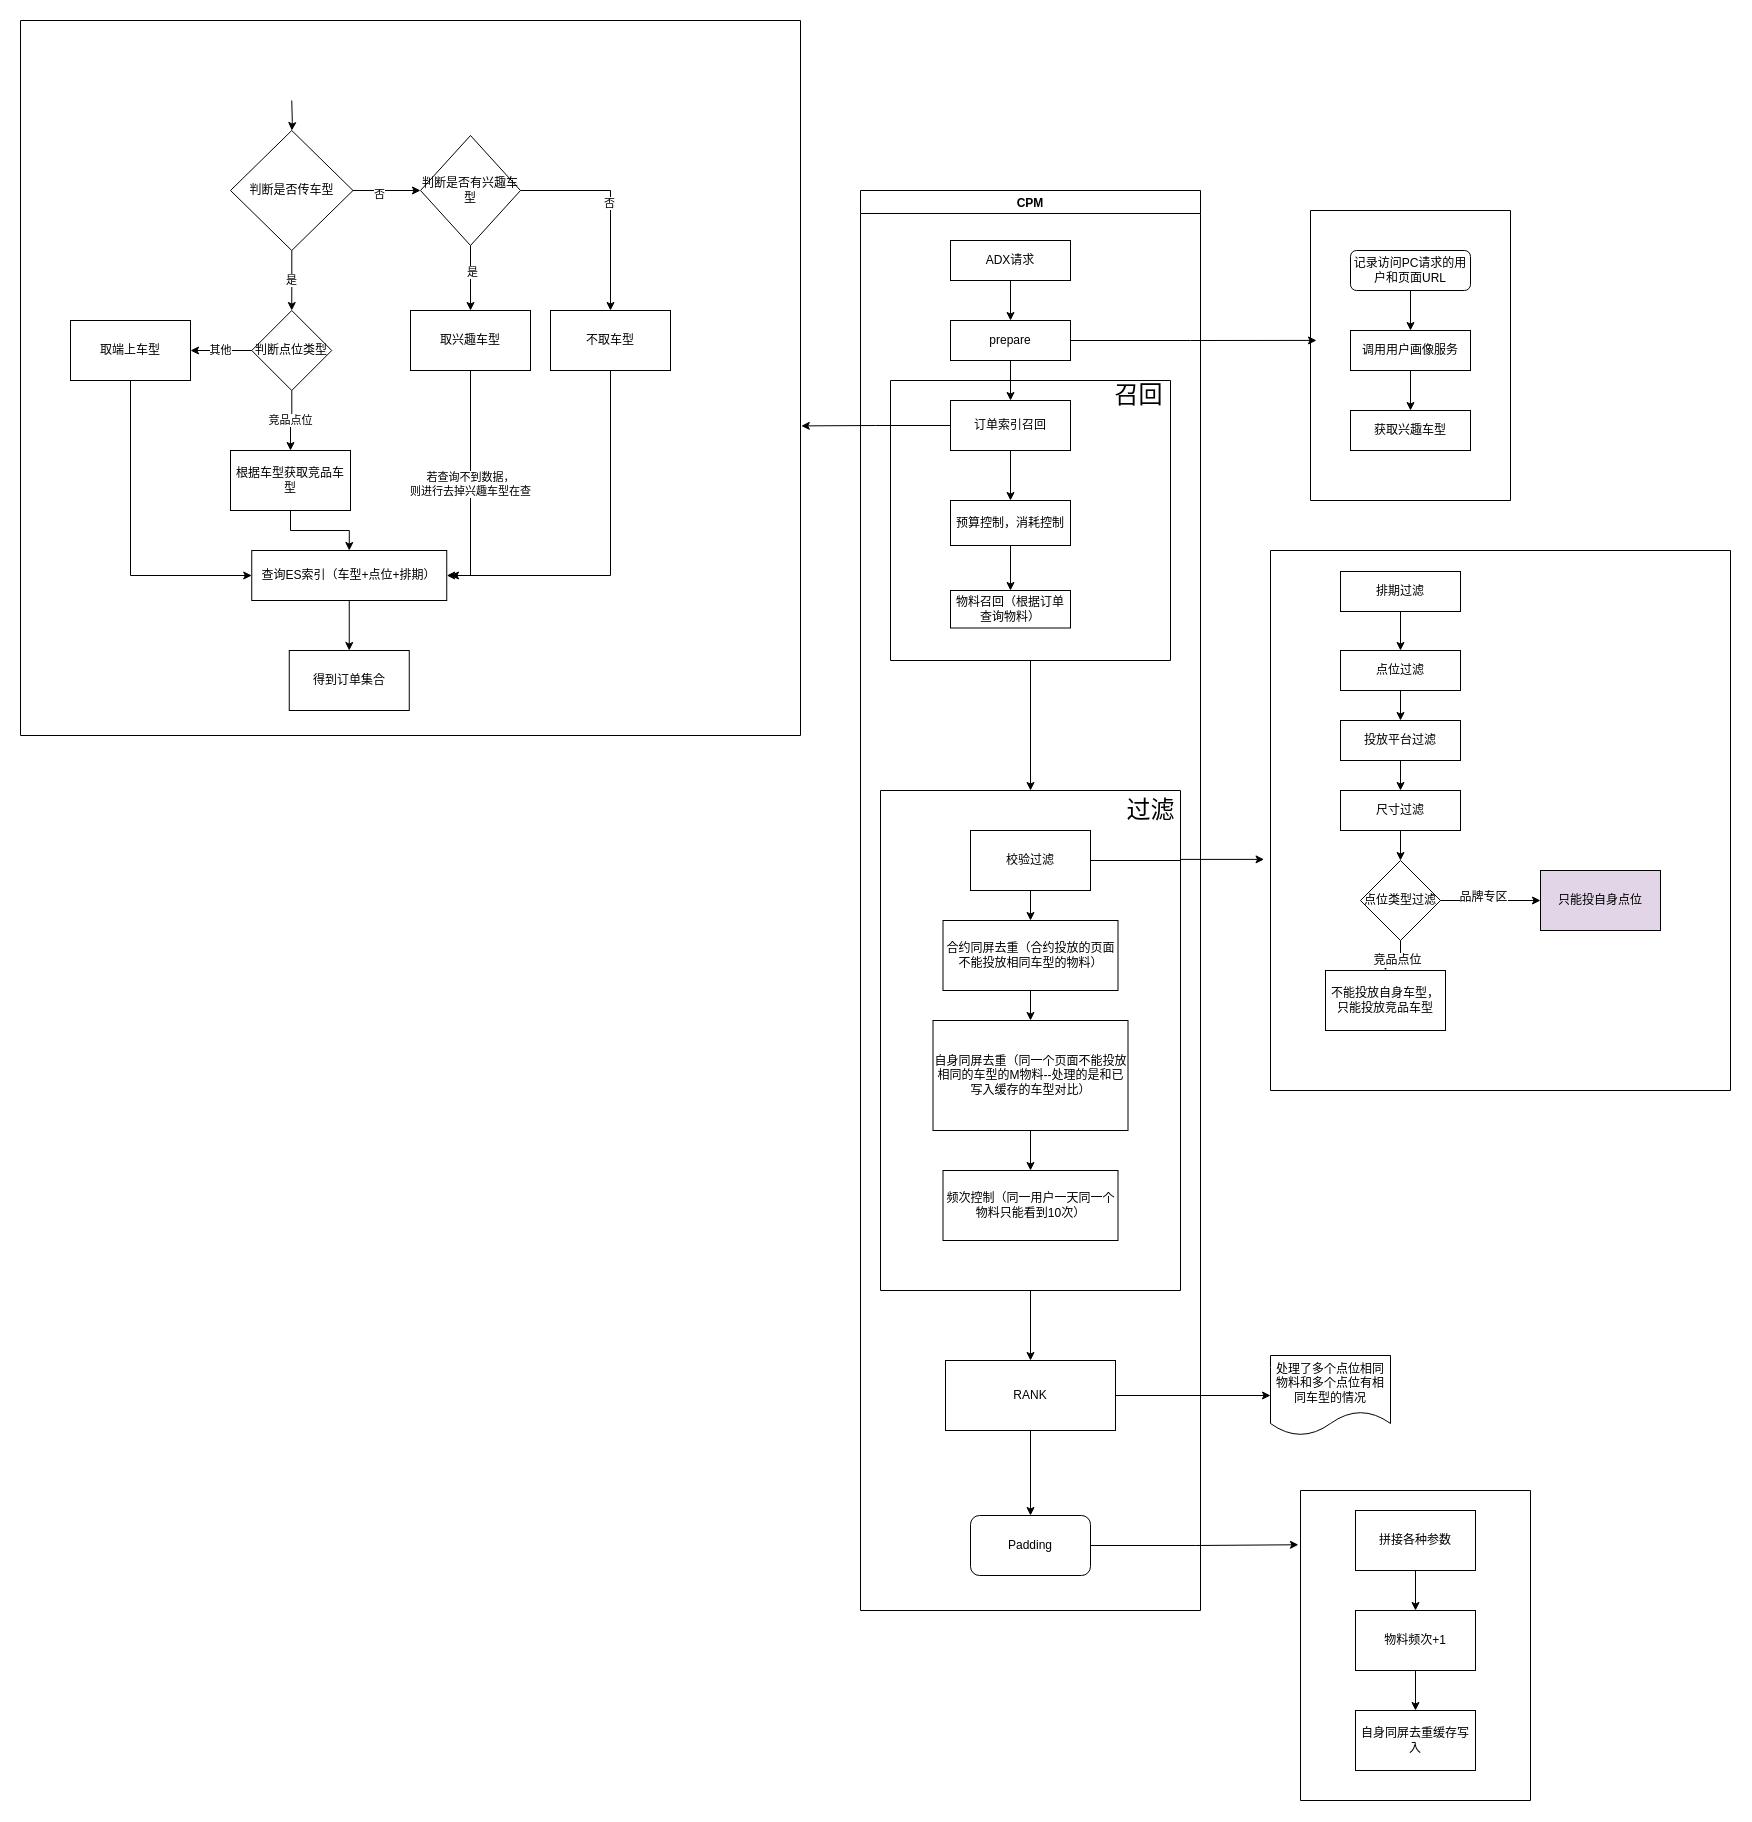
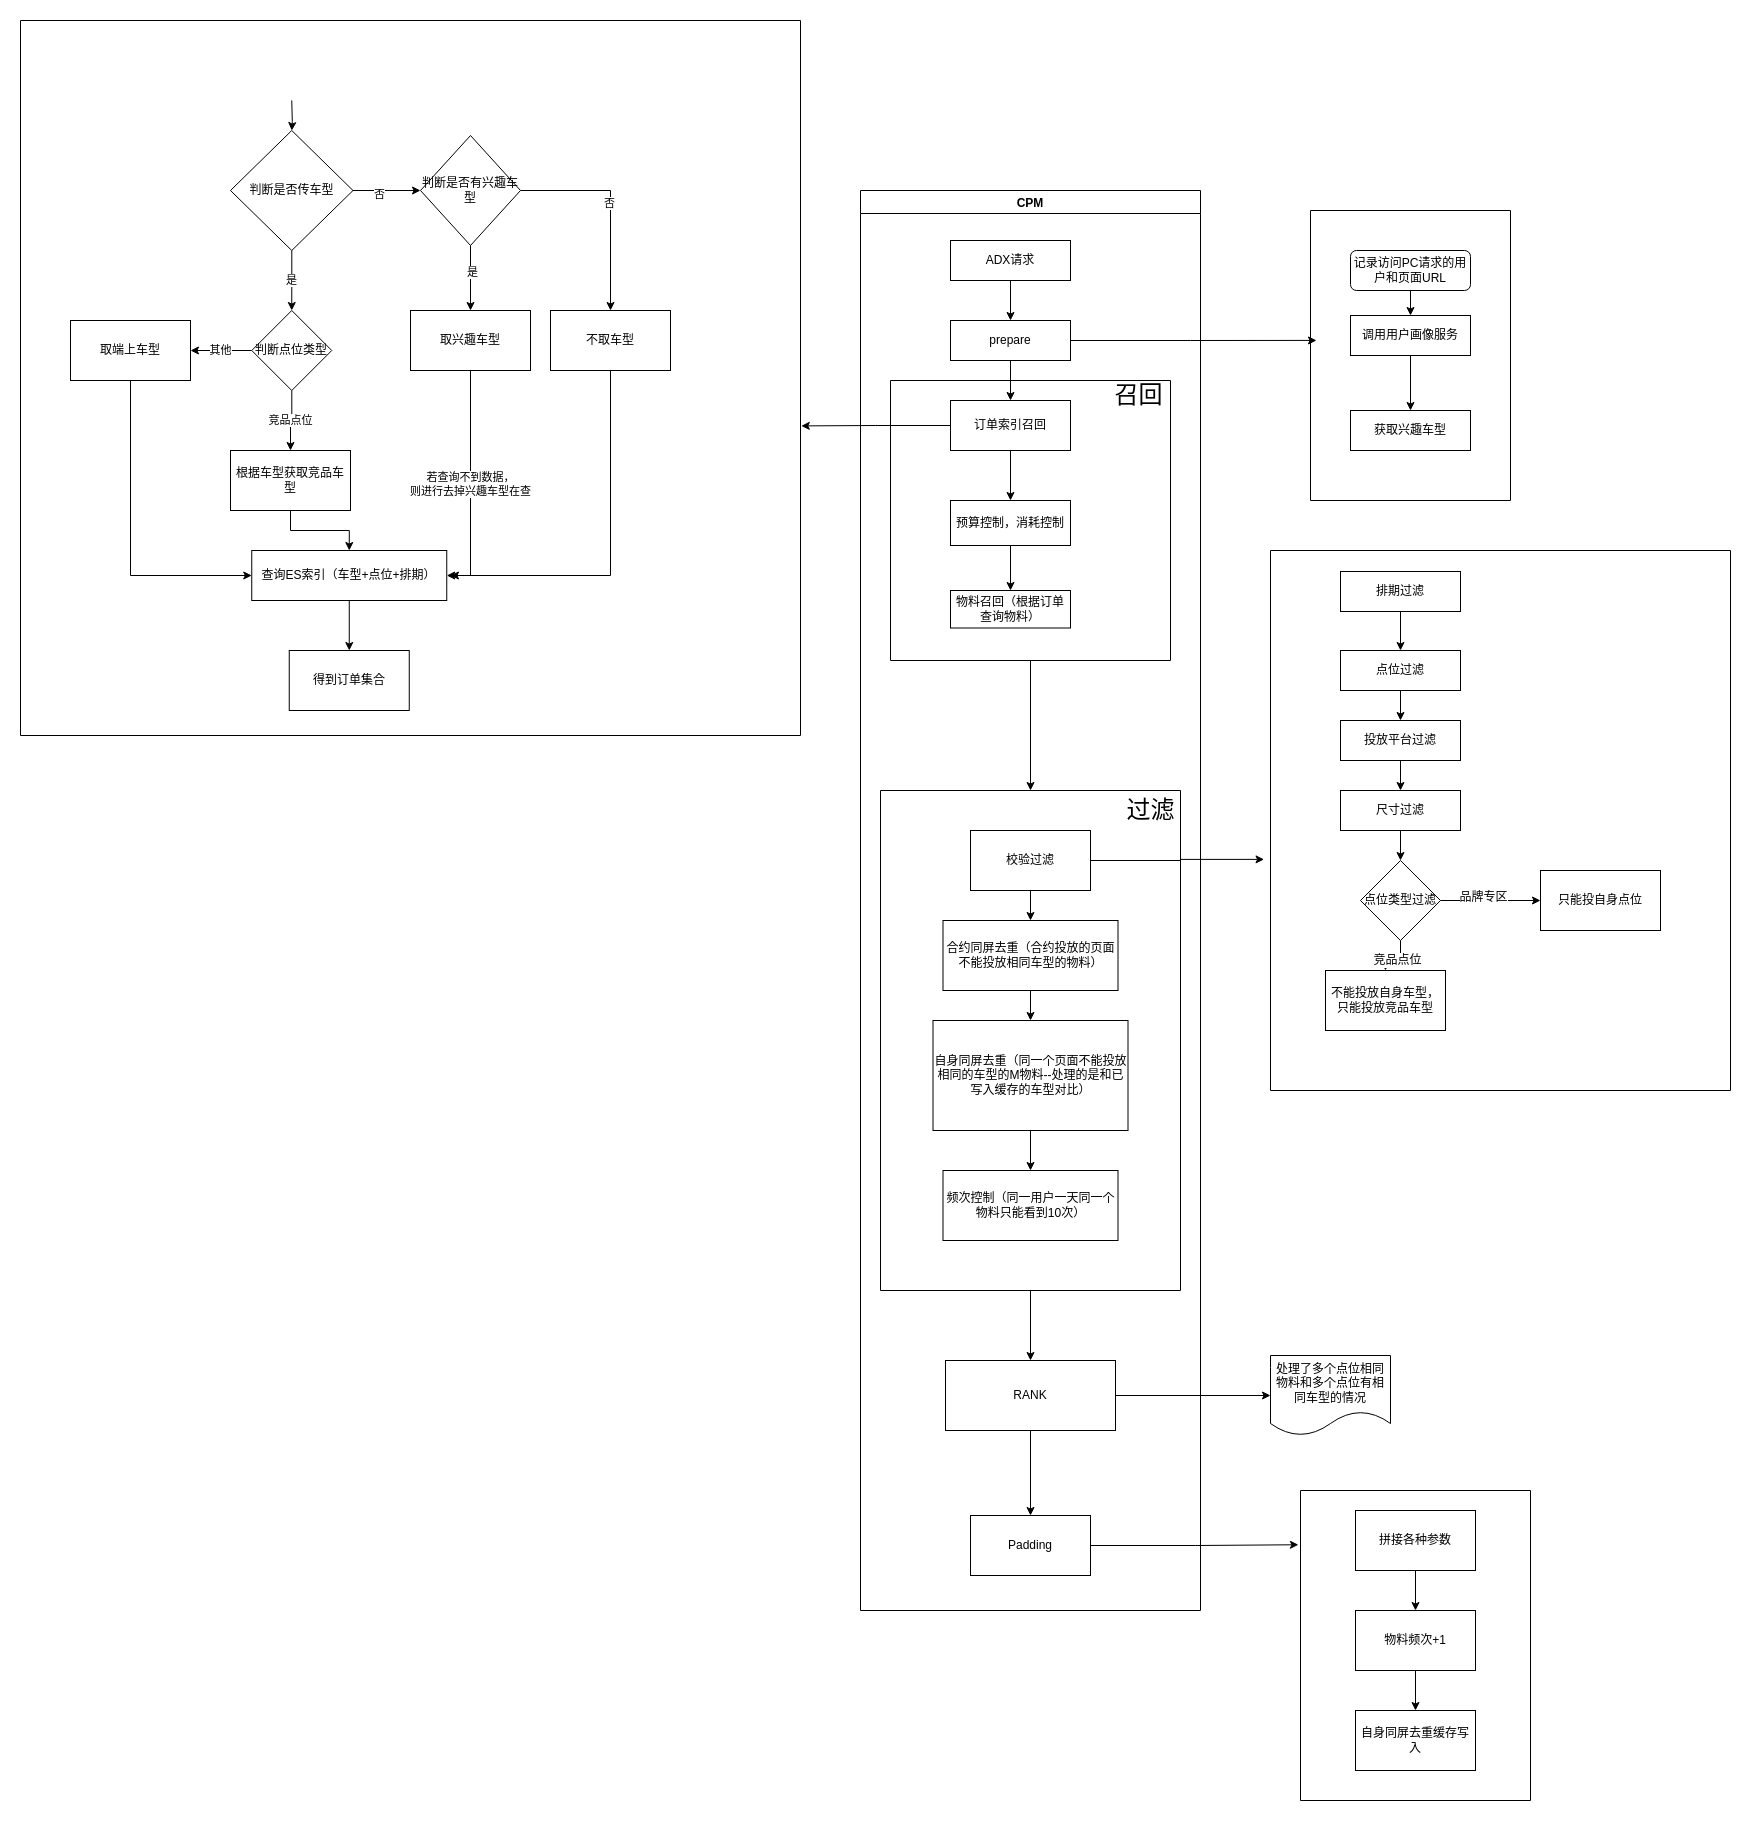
(1411, 351) -> (1411, 336)
(1601, 901) -> (1601, 901)
(1031, 1546) -> (1031, 1546)
